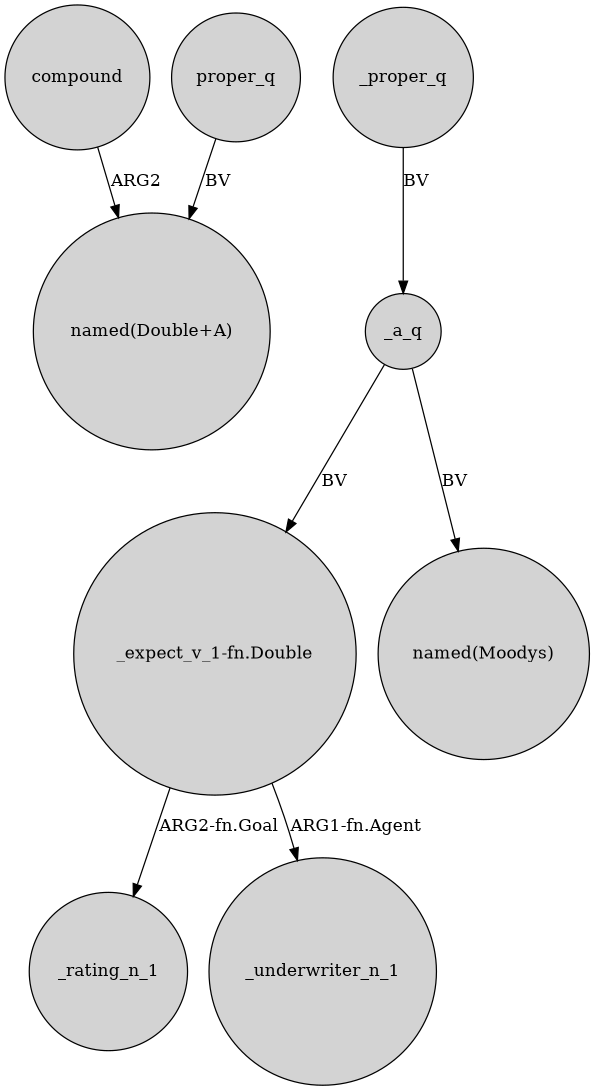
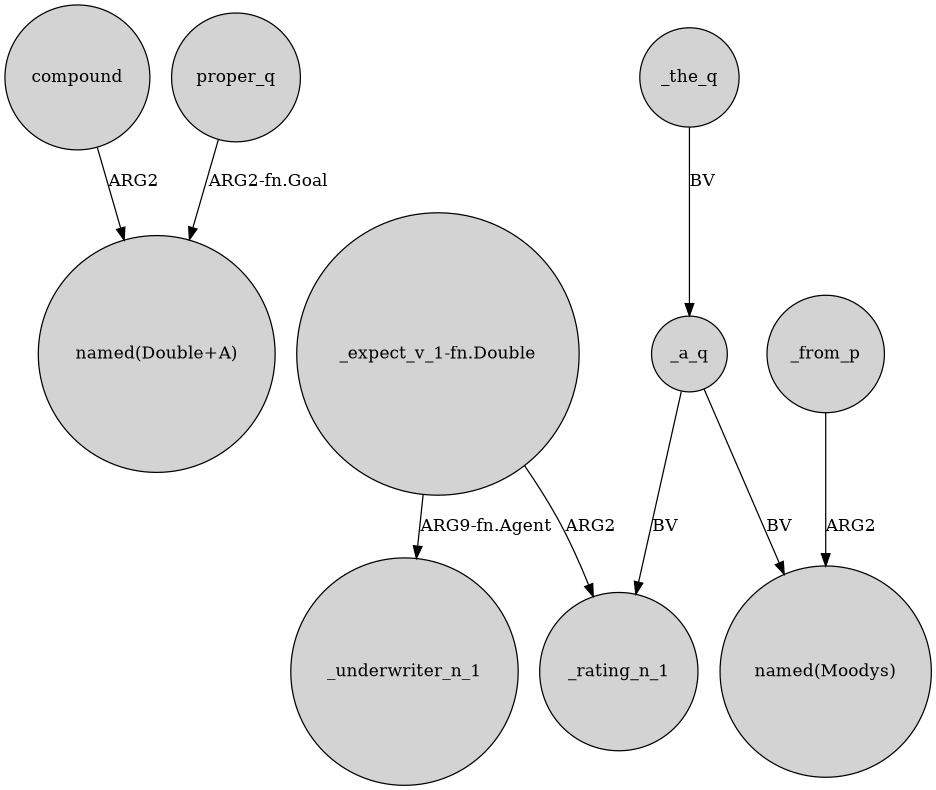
(403, 77) -> (689, 77)
(218, 181) -> (269, 181)
none -> (826, 354)
(338, 443) -> (660, 487)
(219, 826) -> (591, 526)
(356, 826) -> (486, 526)
